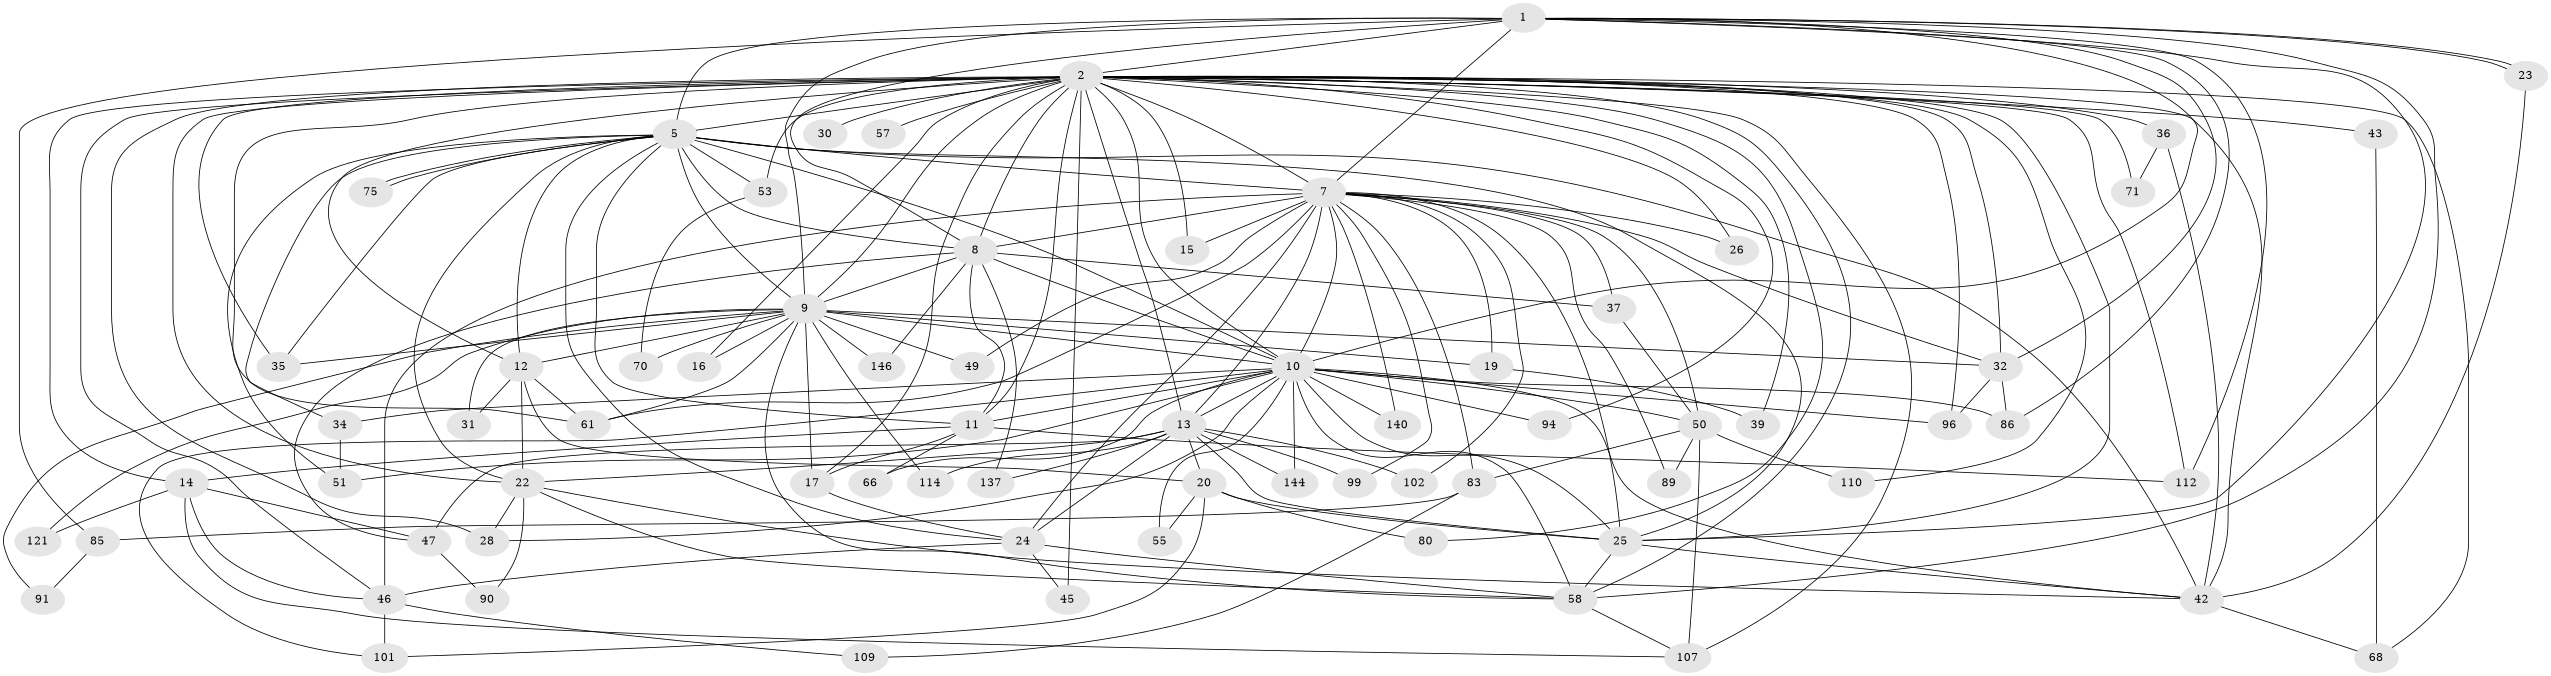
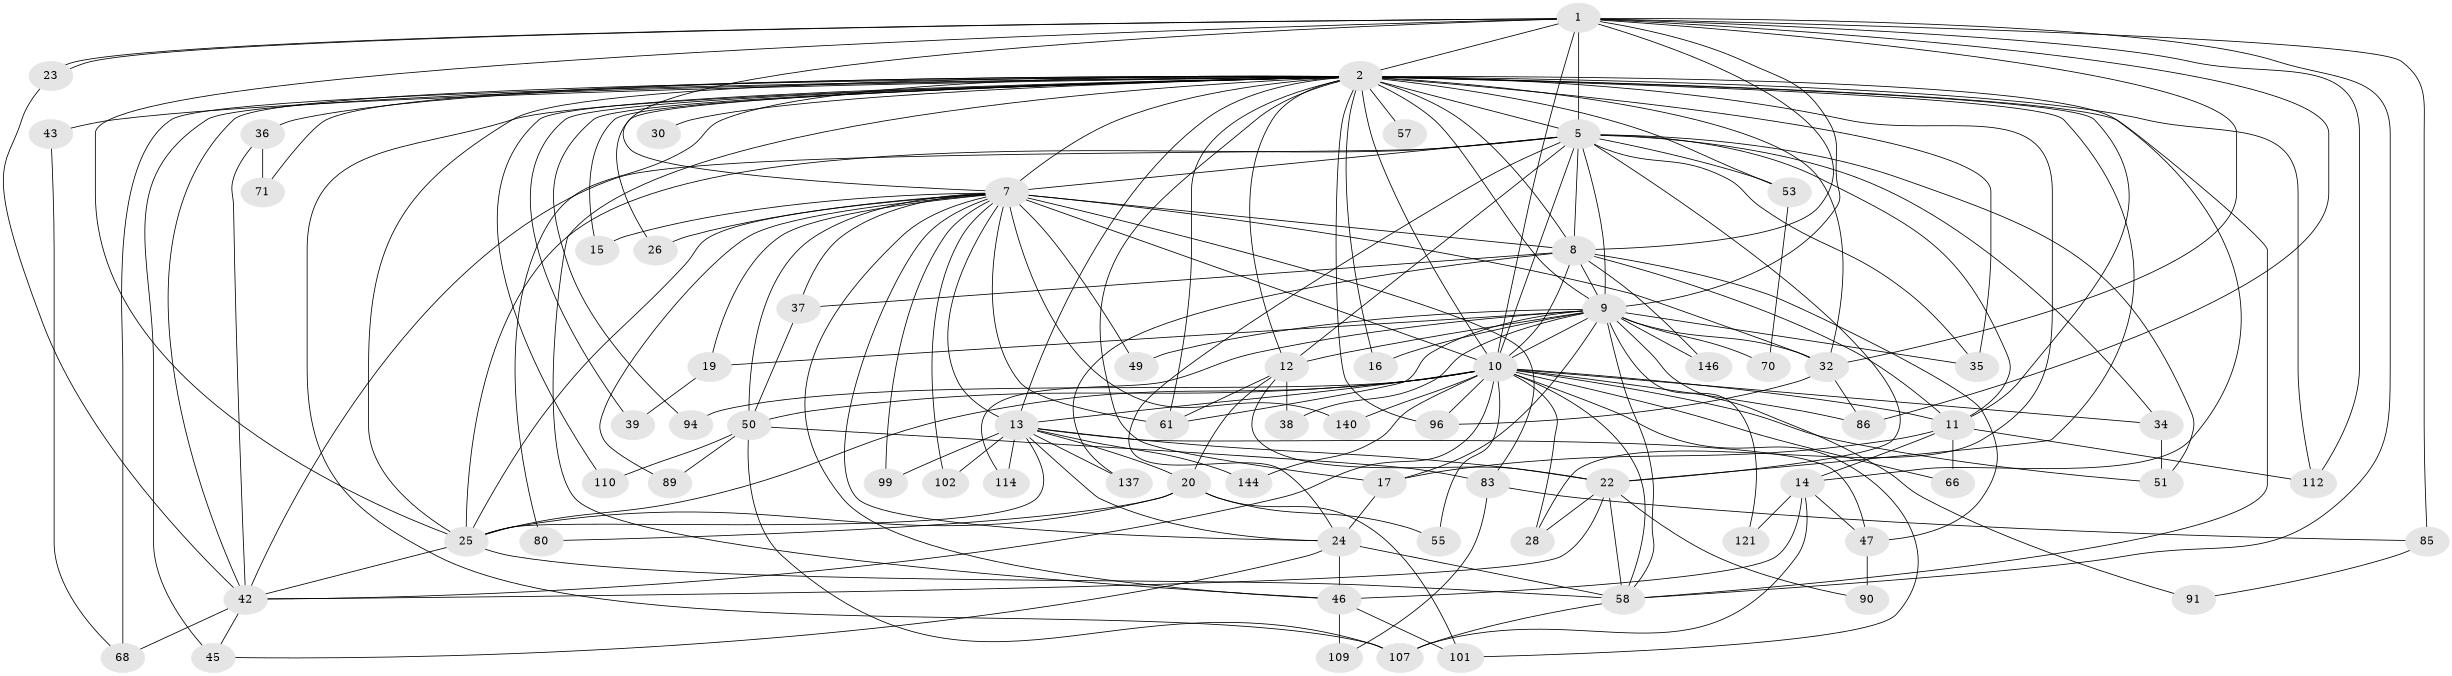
(371, 192) -> none
(469, 425) -> (1287, 425)
none -> (230, 629)
